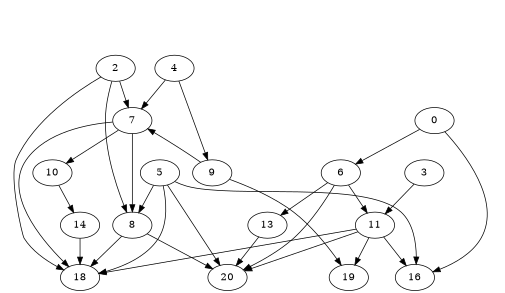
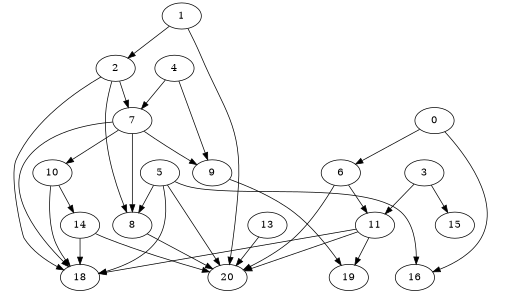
none -> (182, 16)
(178, 147) -> (167, 147)
(307, 197) -> none
none -> (455, 225)
(393, 248) -> none
(109, 249) -> (51, 225)
none -> (151, 254)
